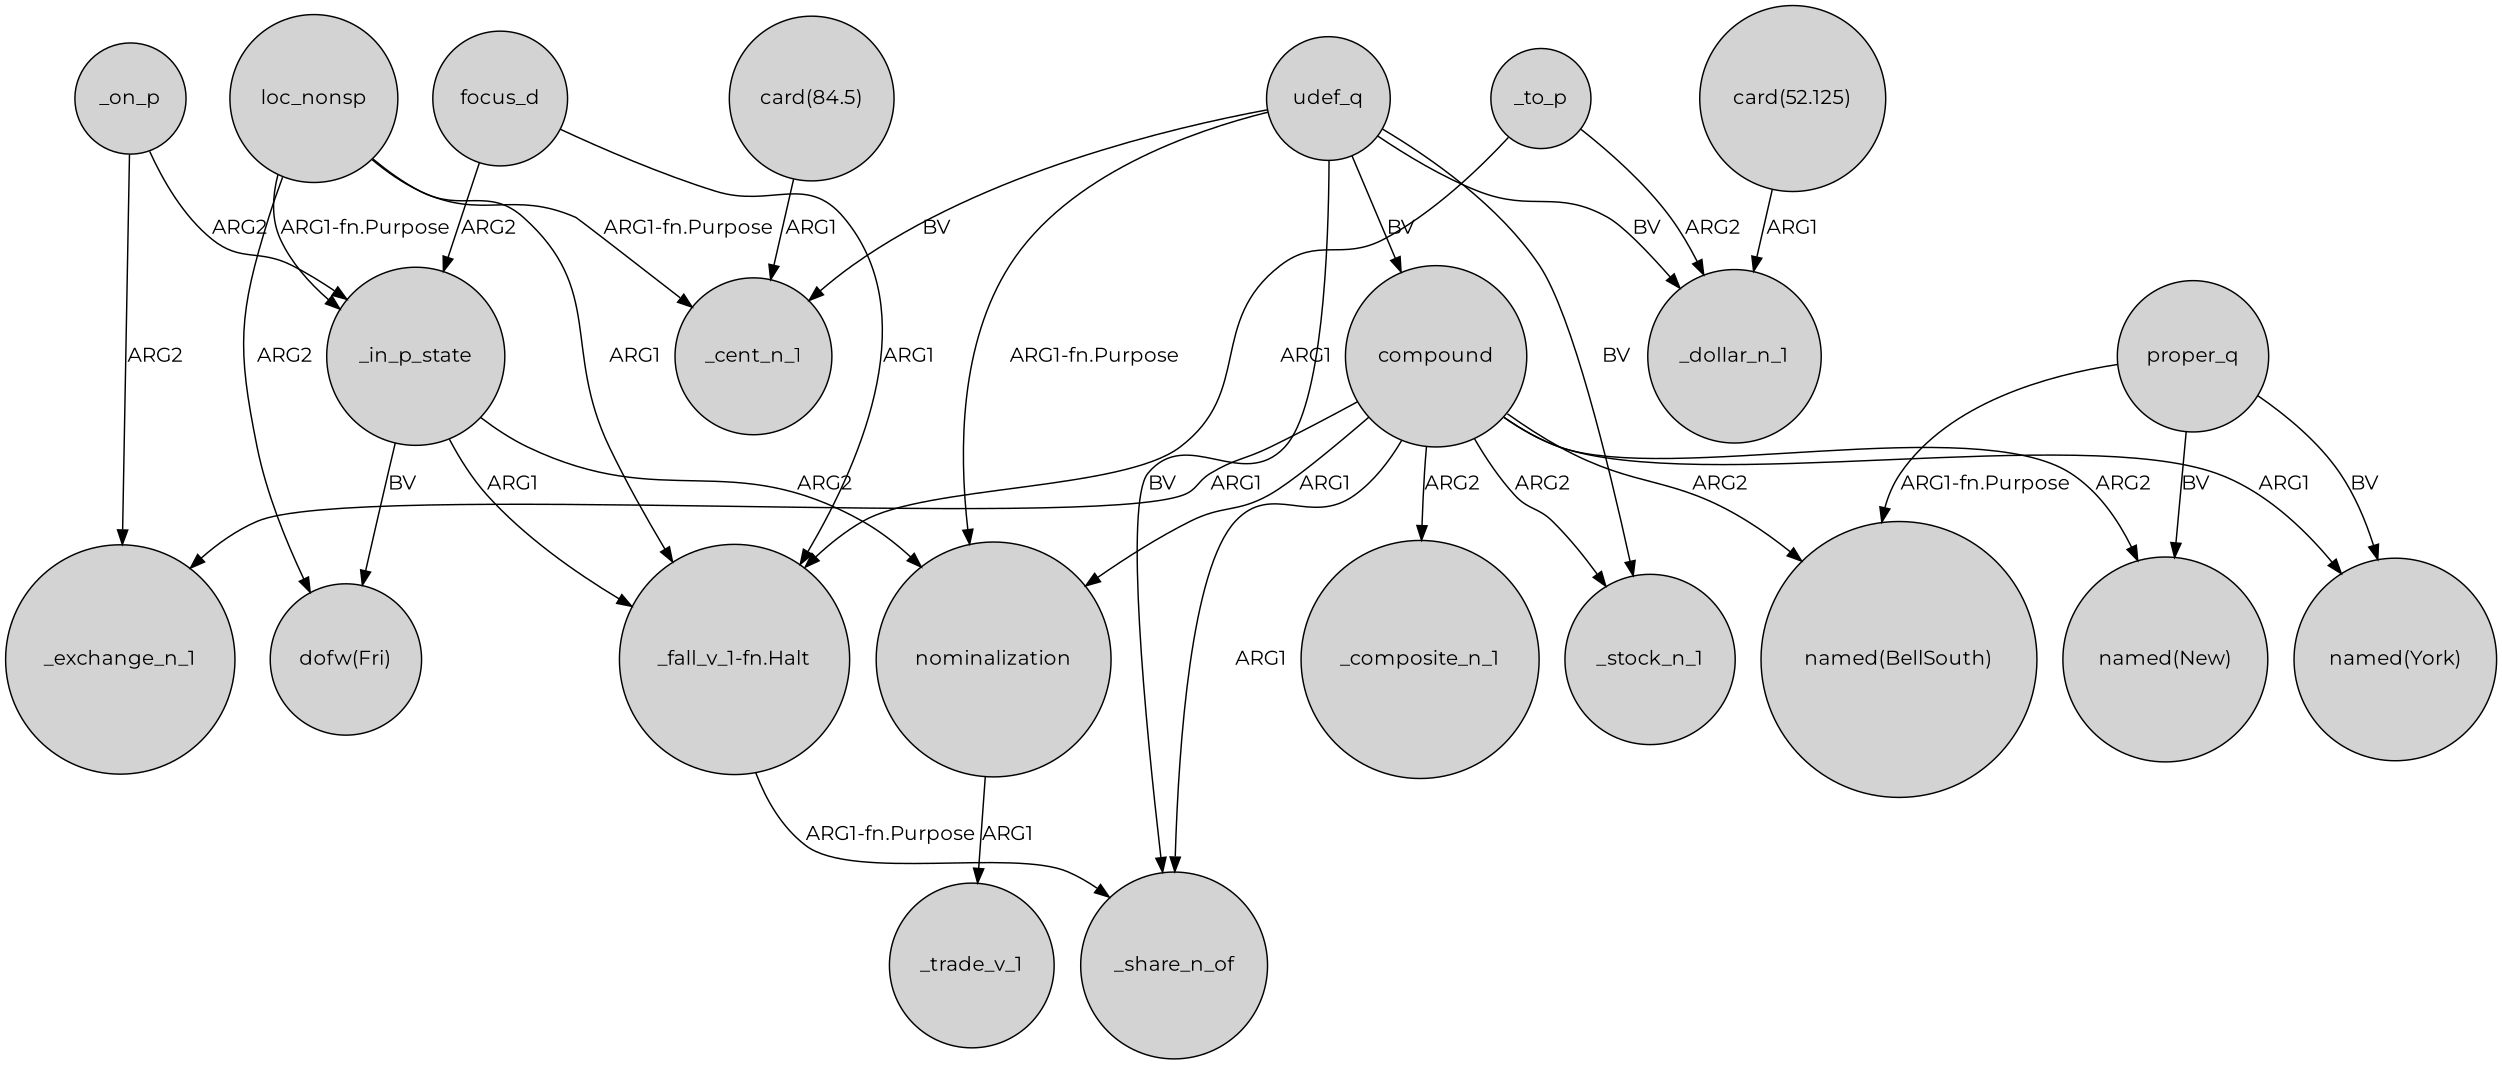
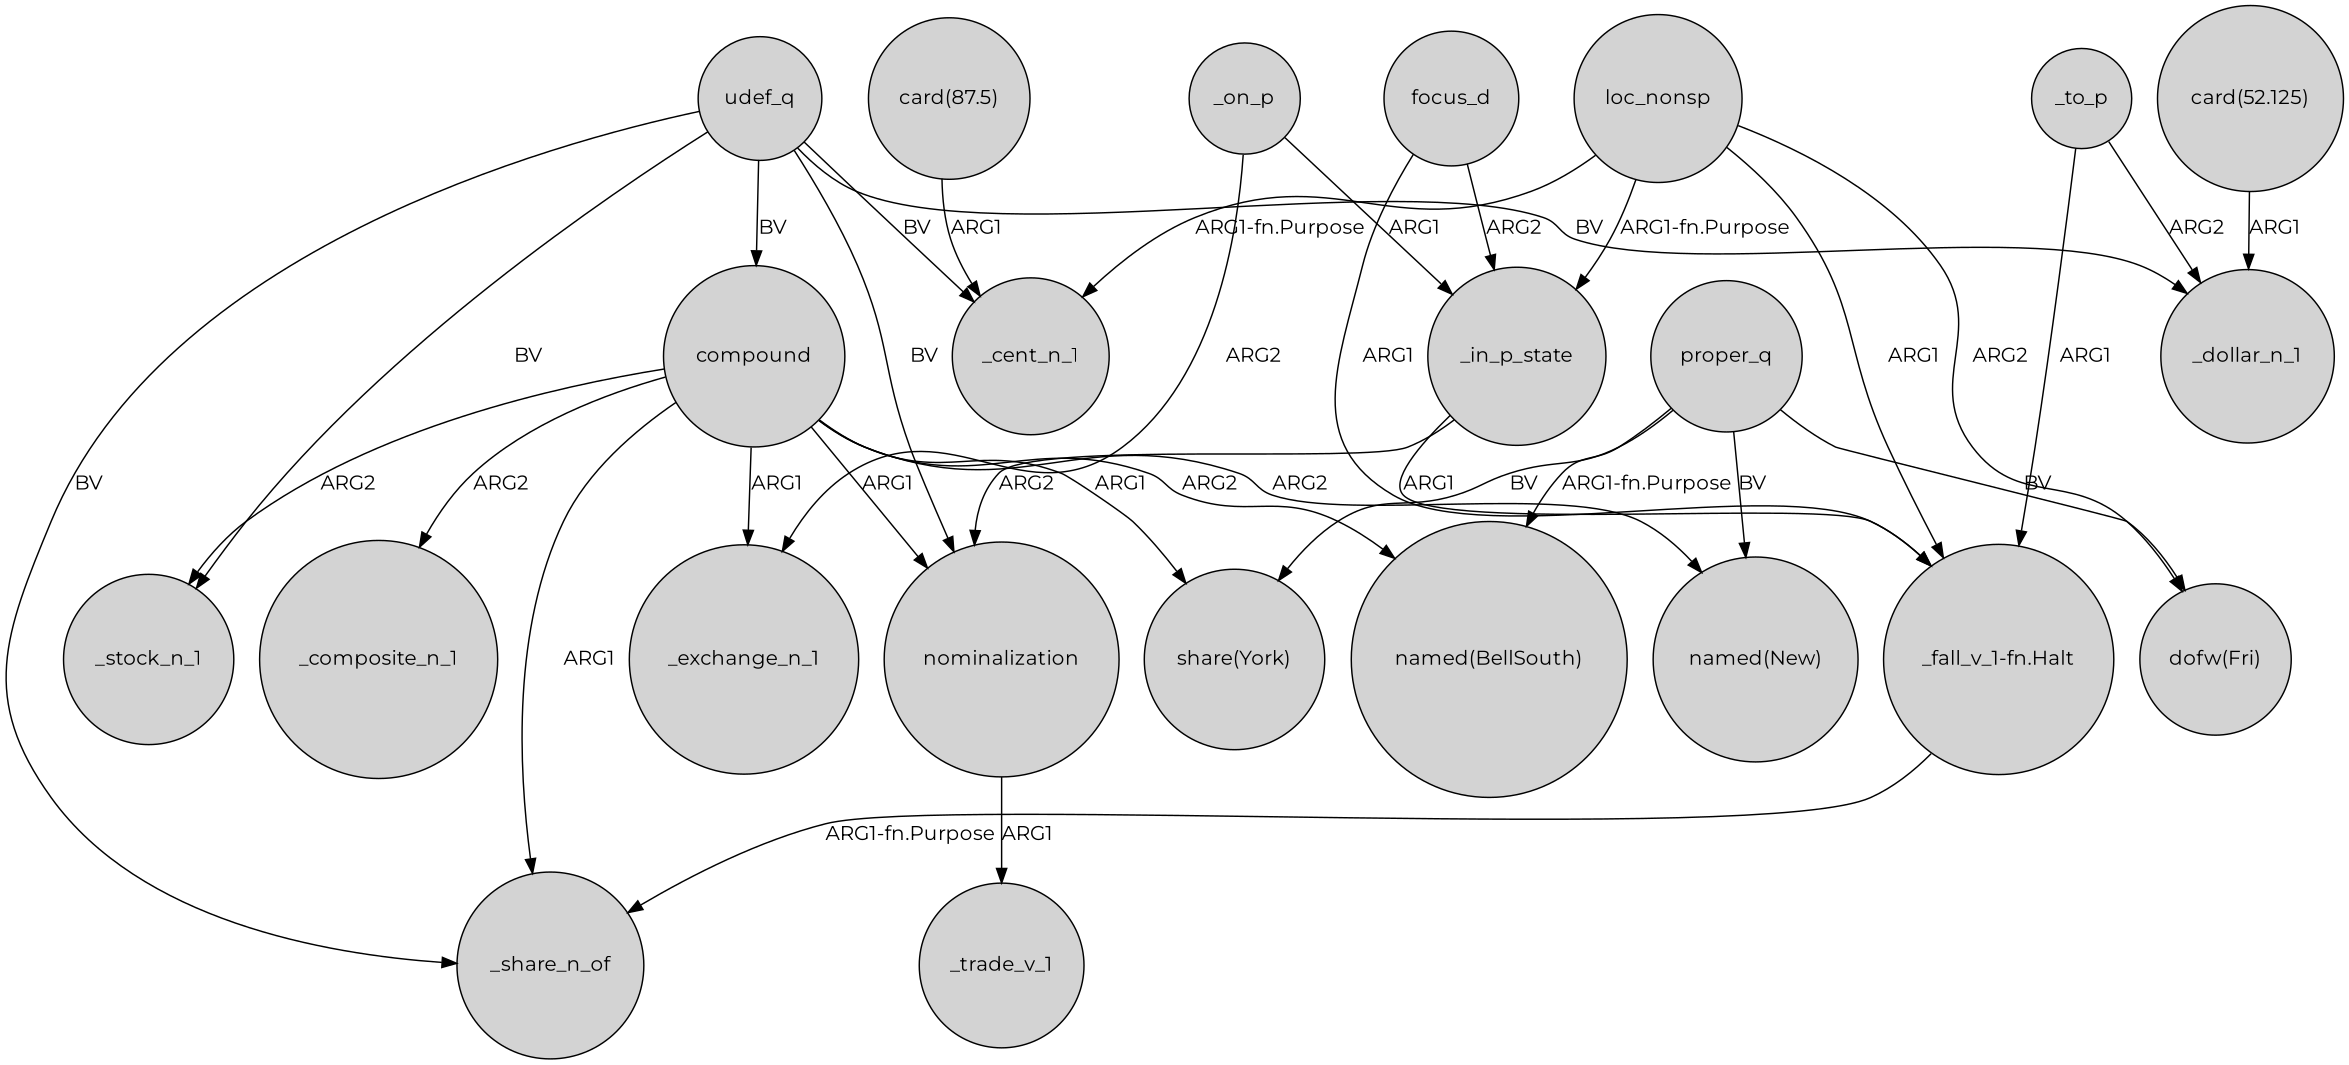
(812, 99) -> (949, 99)
(240, 228) -> (1415, 228)
(1095, 356) -> (924, 356)
(383, 497) -> (1986, 485)
(2395, 659) -> (1235, 659)
